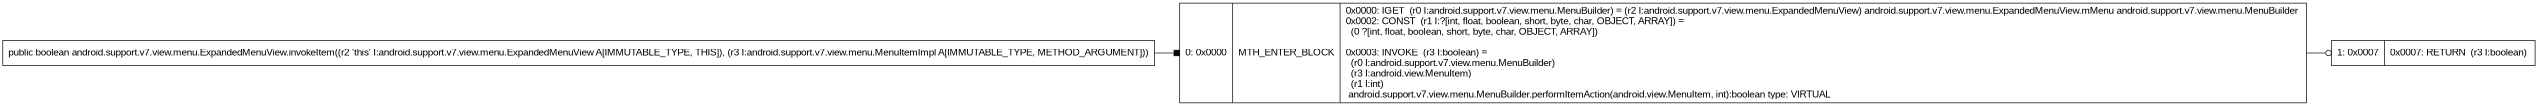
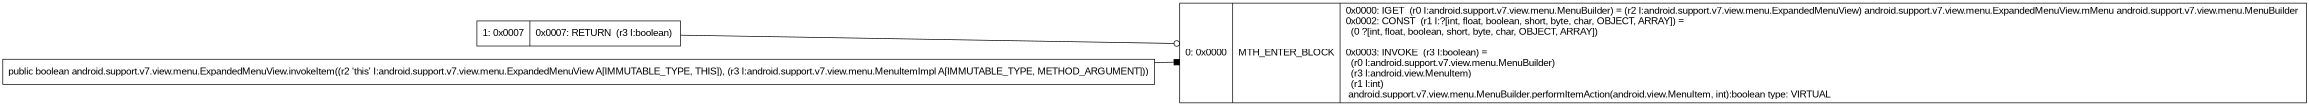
(2316, 53) -> (927, 39)
